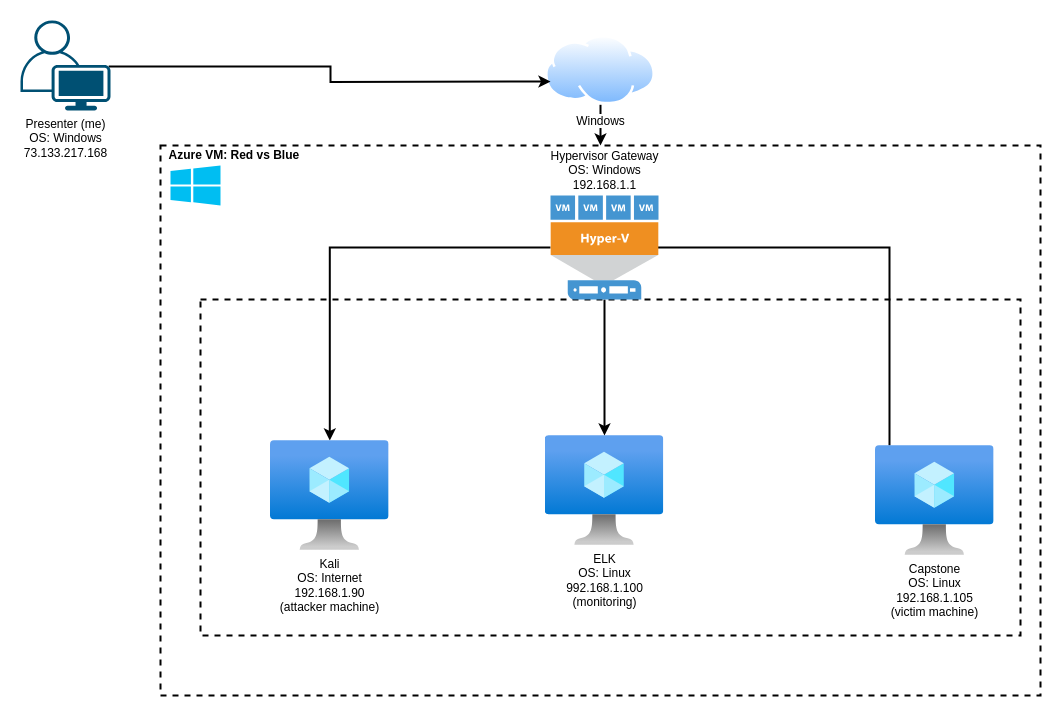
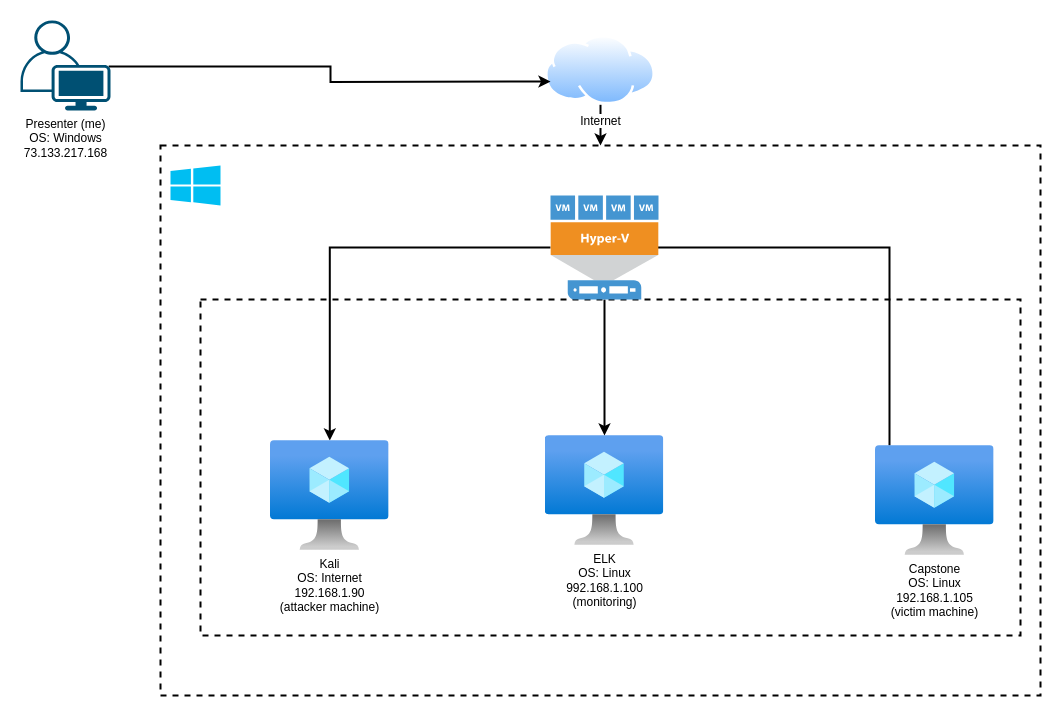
(601, 122) -> (601, 122)
(236, 156) -> none
(605, 171) -> none
